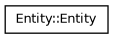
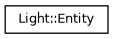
(57, 20) -> (57, 20)
